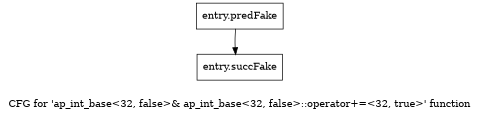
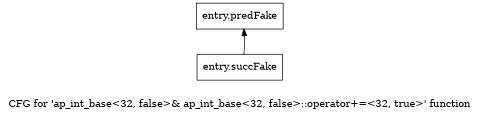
(235, 38) -> (244, 45)
